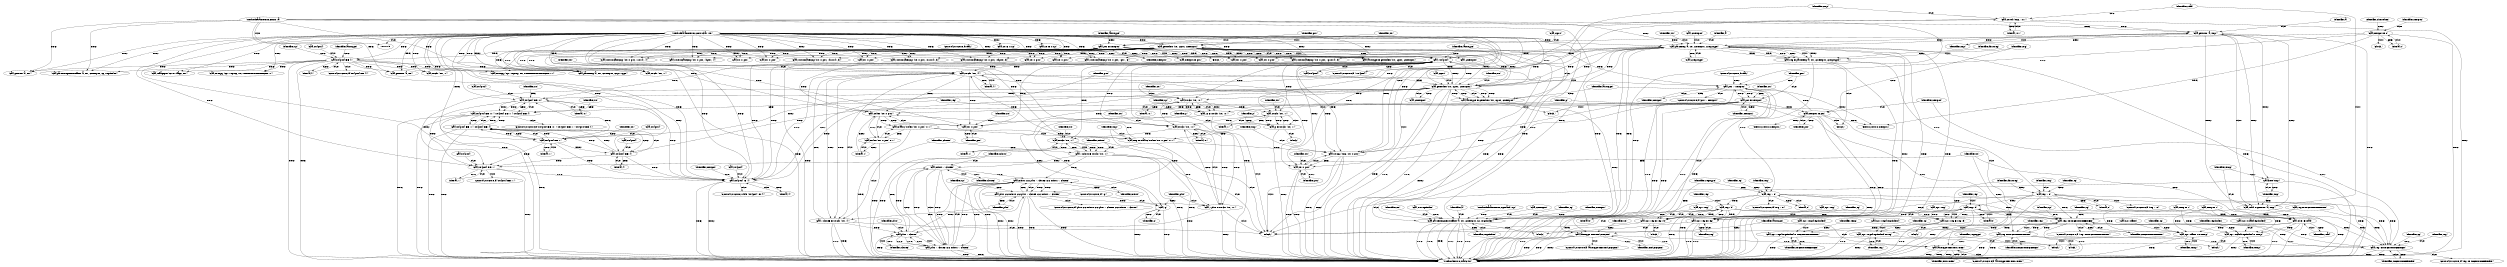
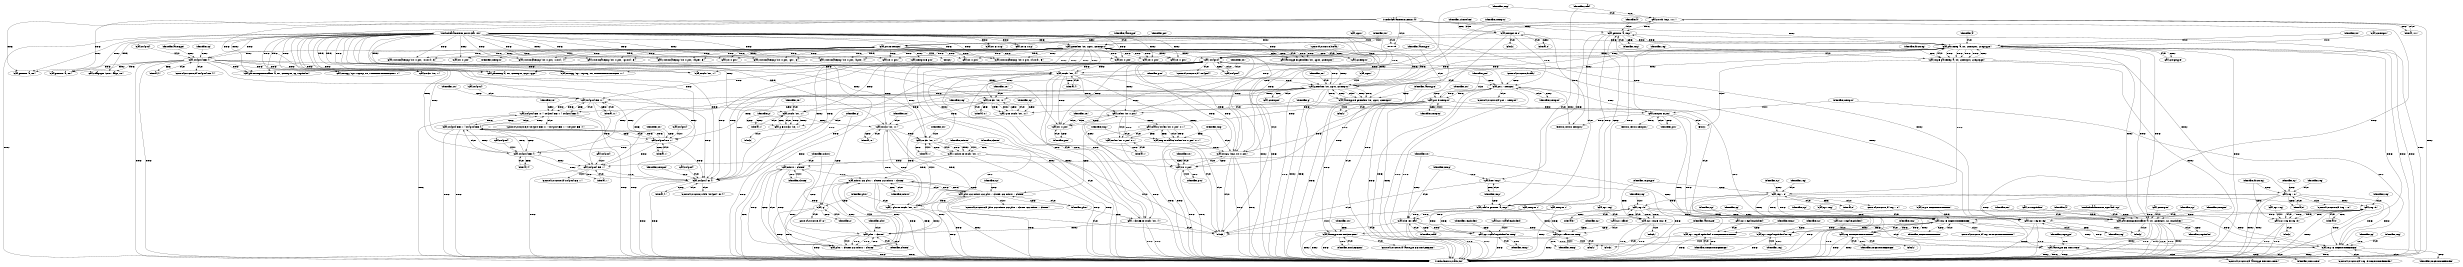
(1033, 122) -> (1162, 135)
(1131, 200) -> (813, 213)
